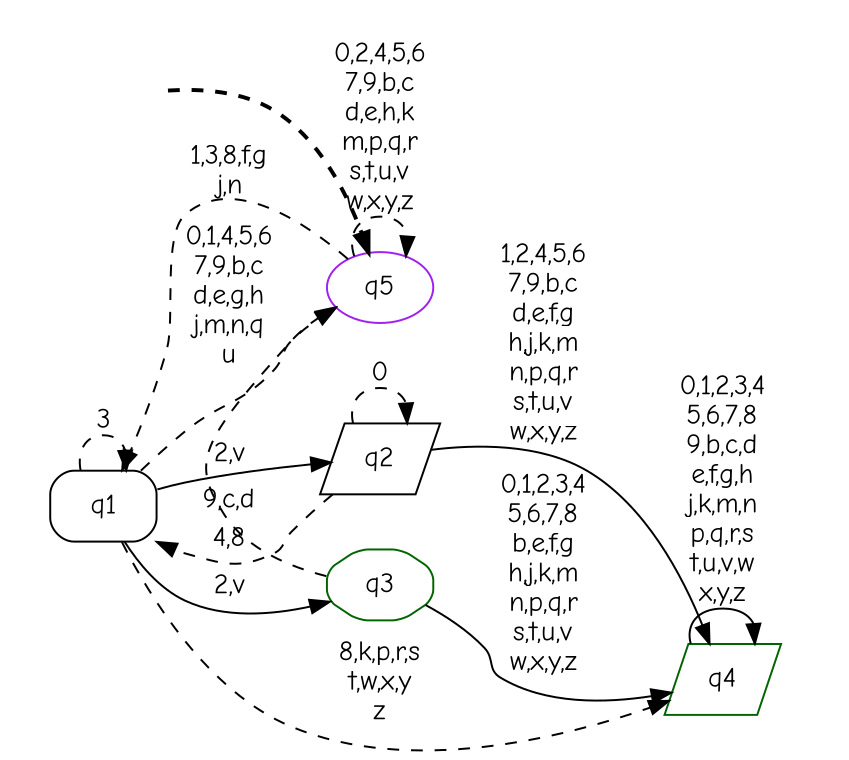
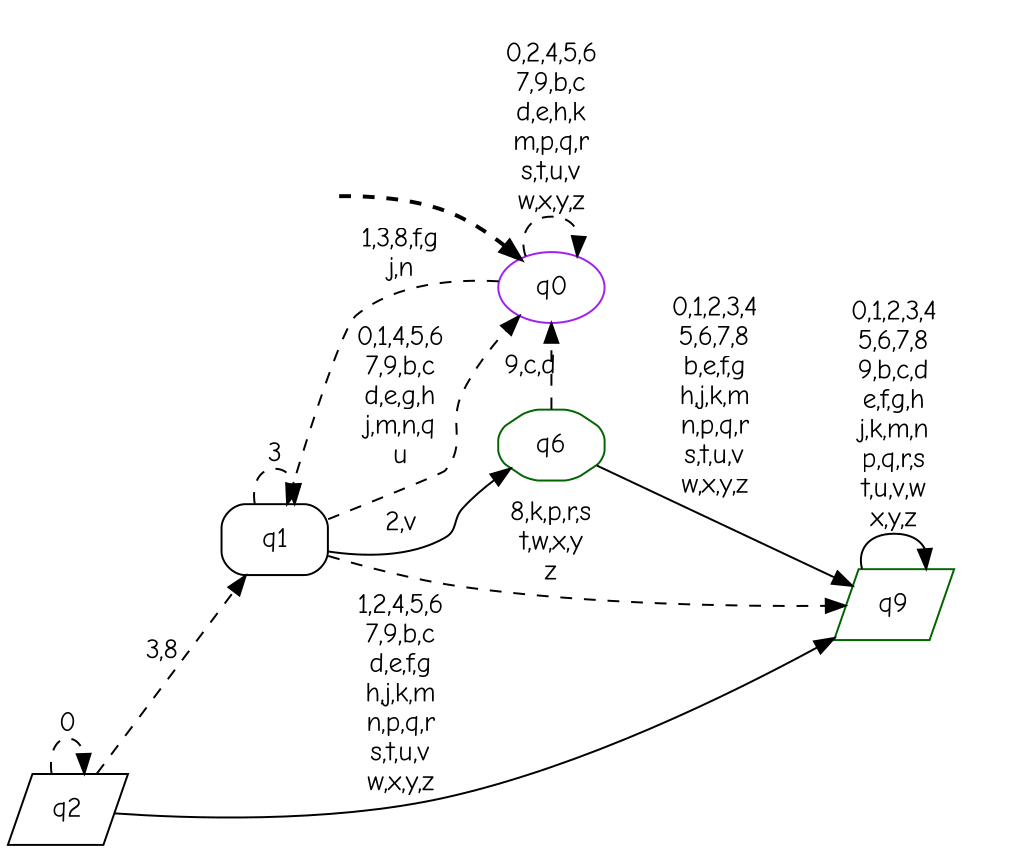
(380, 288) -> (551, 288)
(234, 474) -> none
(229, 539) -> (162, 651)
(380, 585) -> (551, 445)
(723, 679) -> (894, 605)
